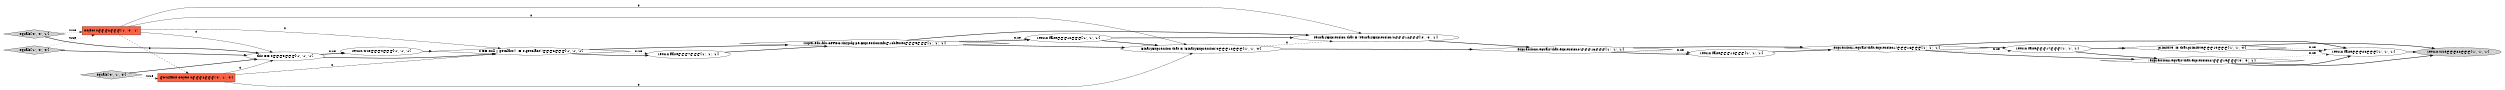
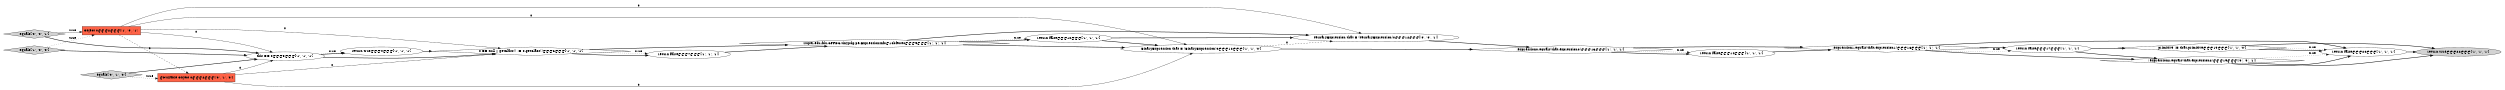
(69, 33) -> (69, 33)
